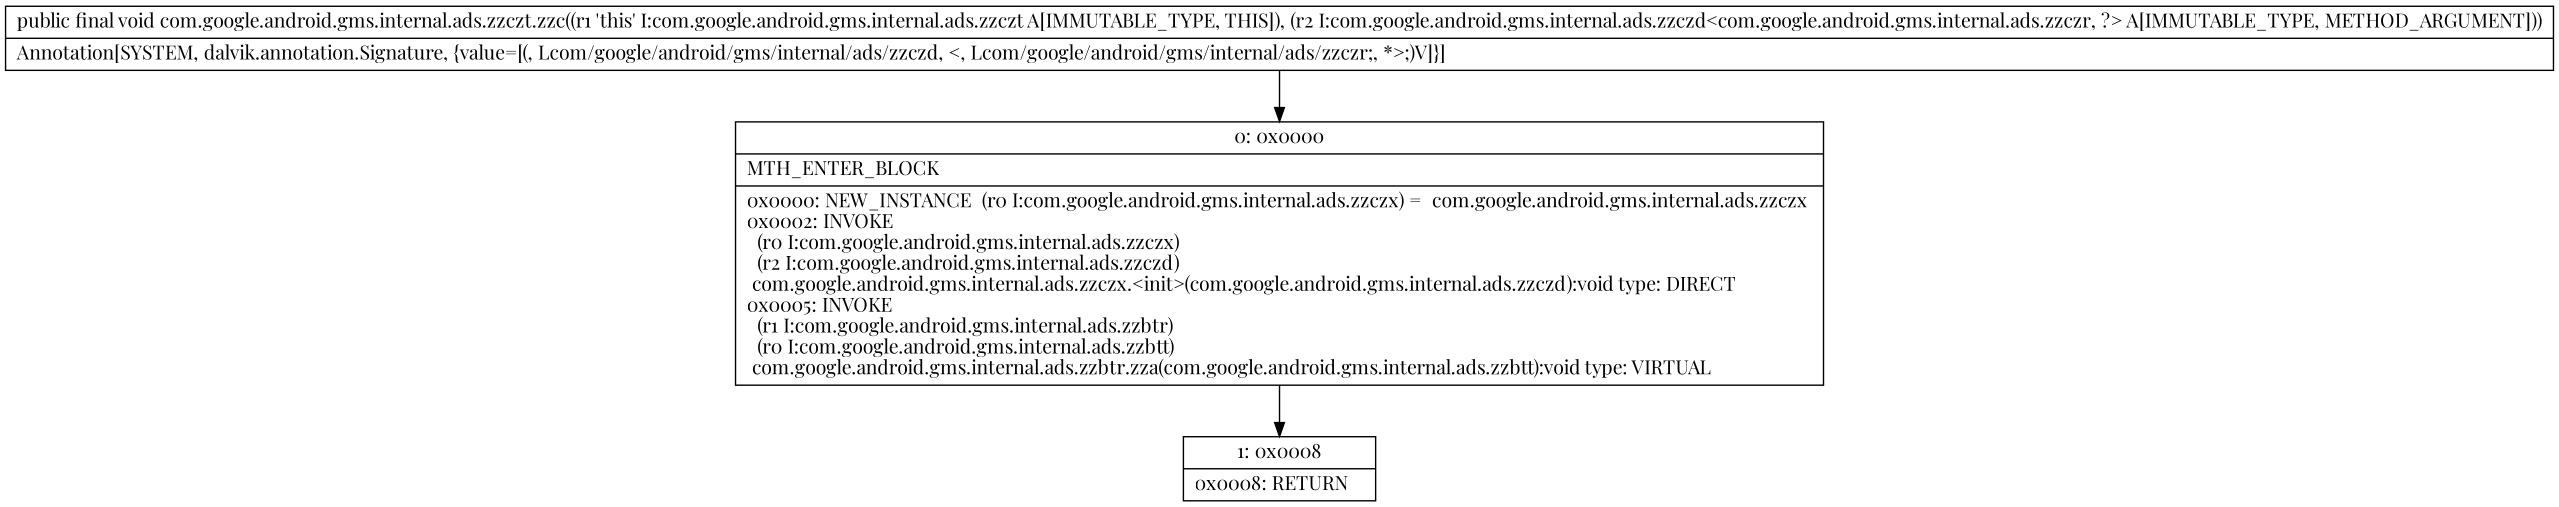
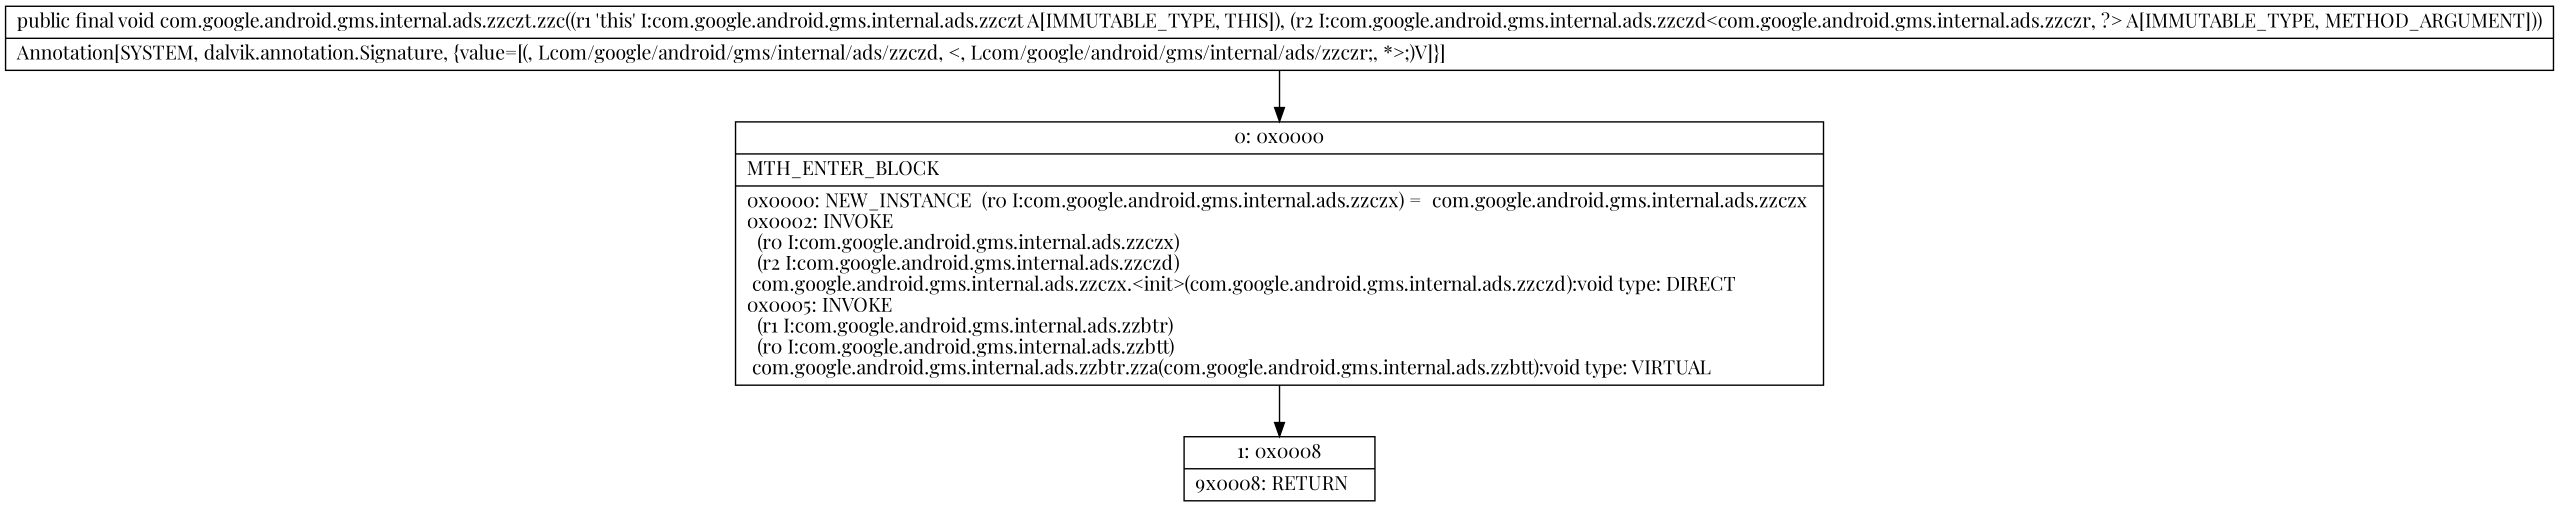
(1280, 484) -> (1280, 484)
